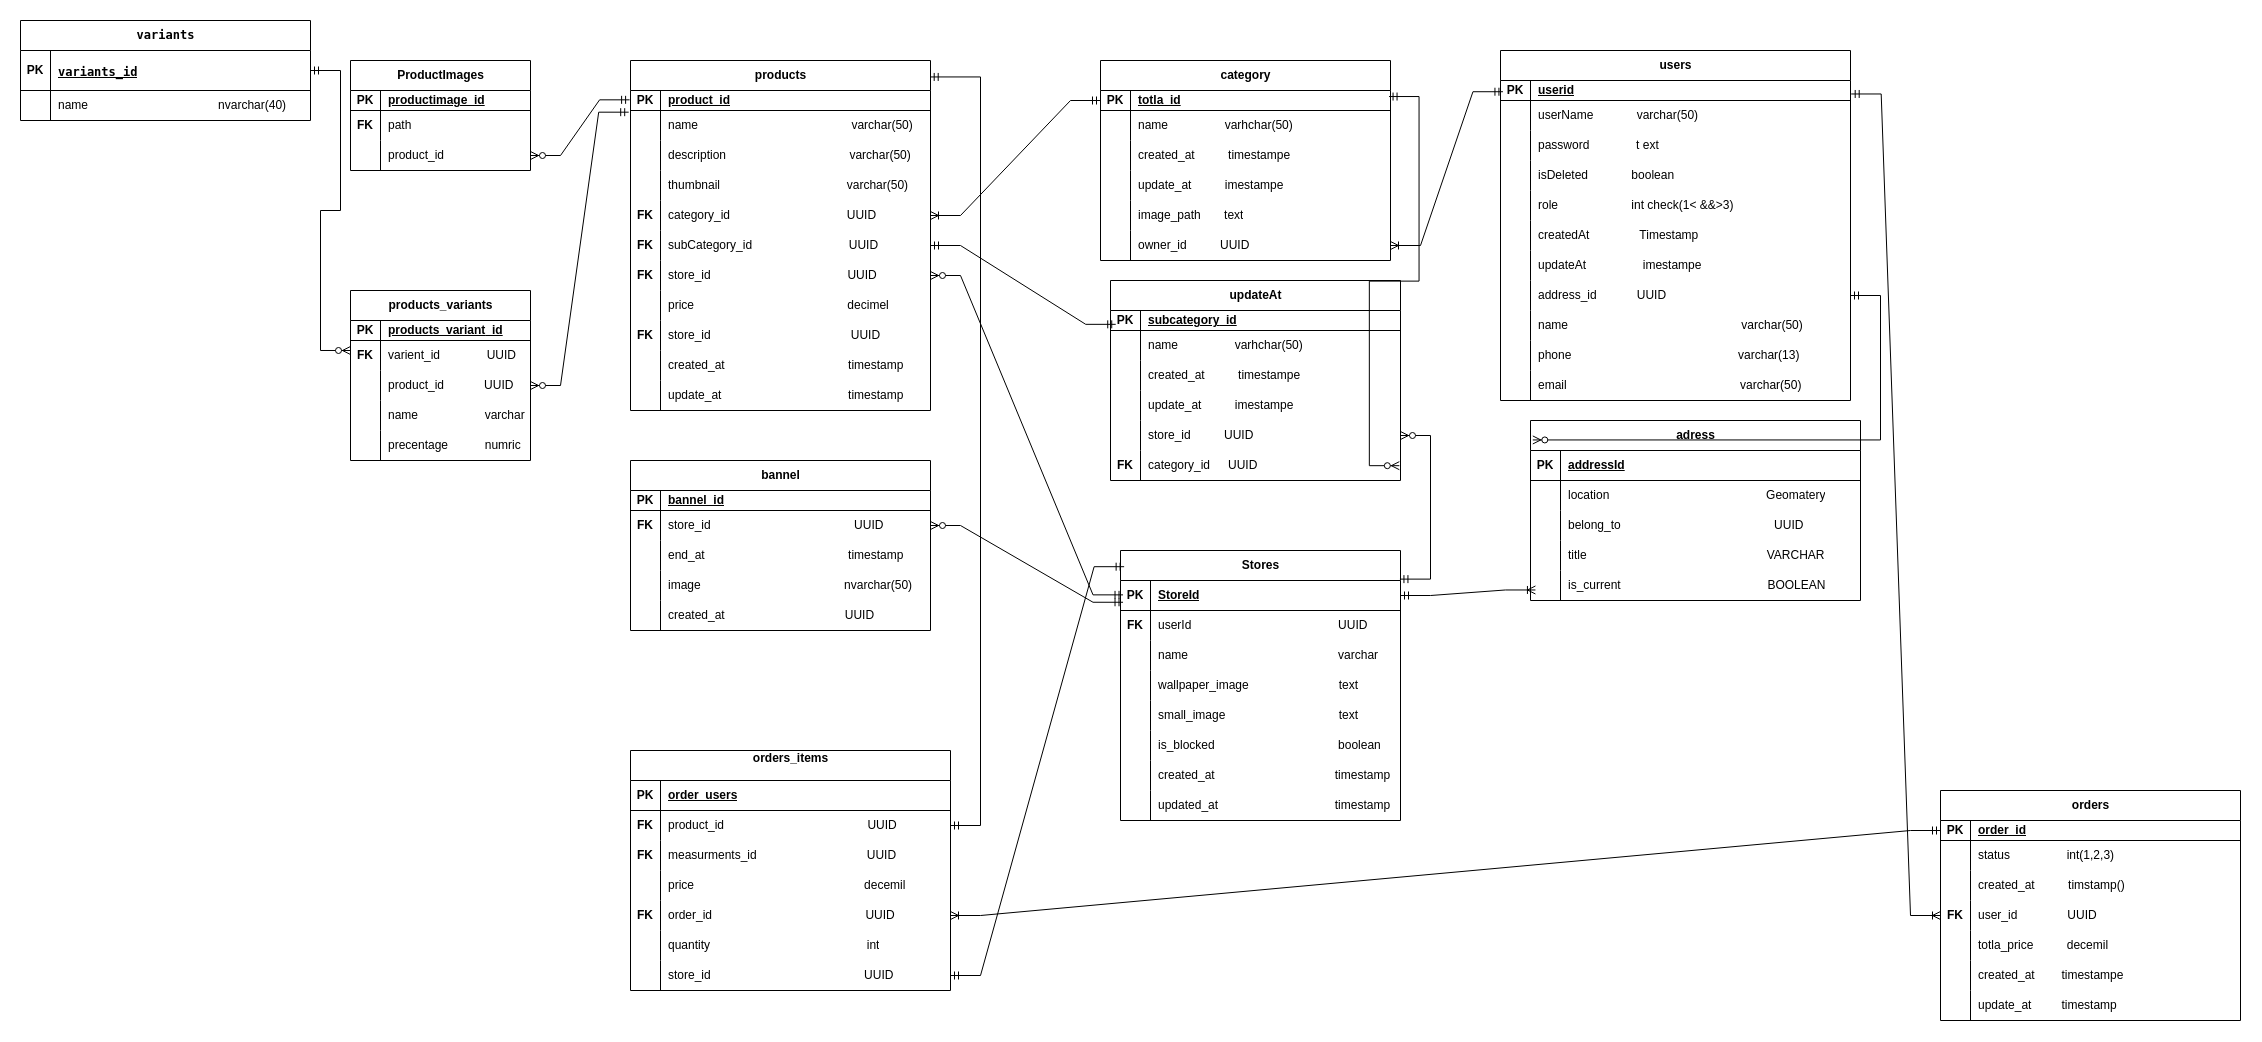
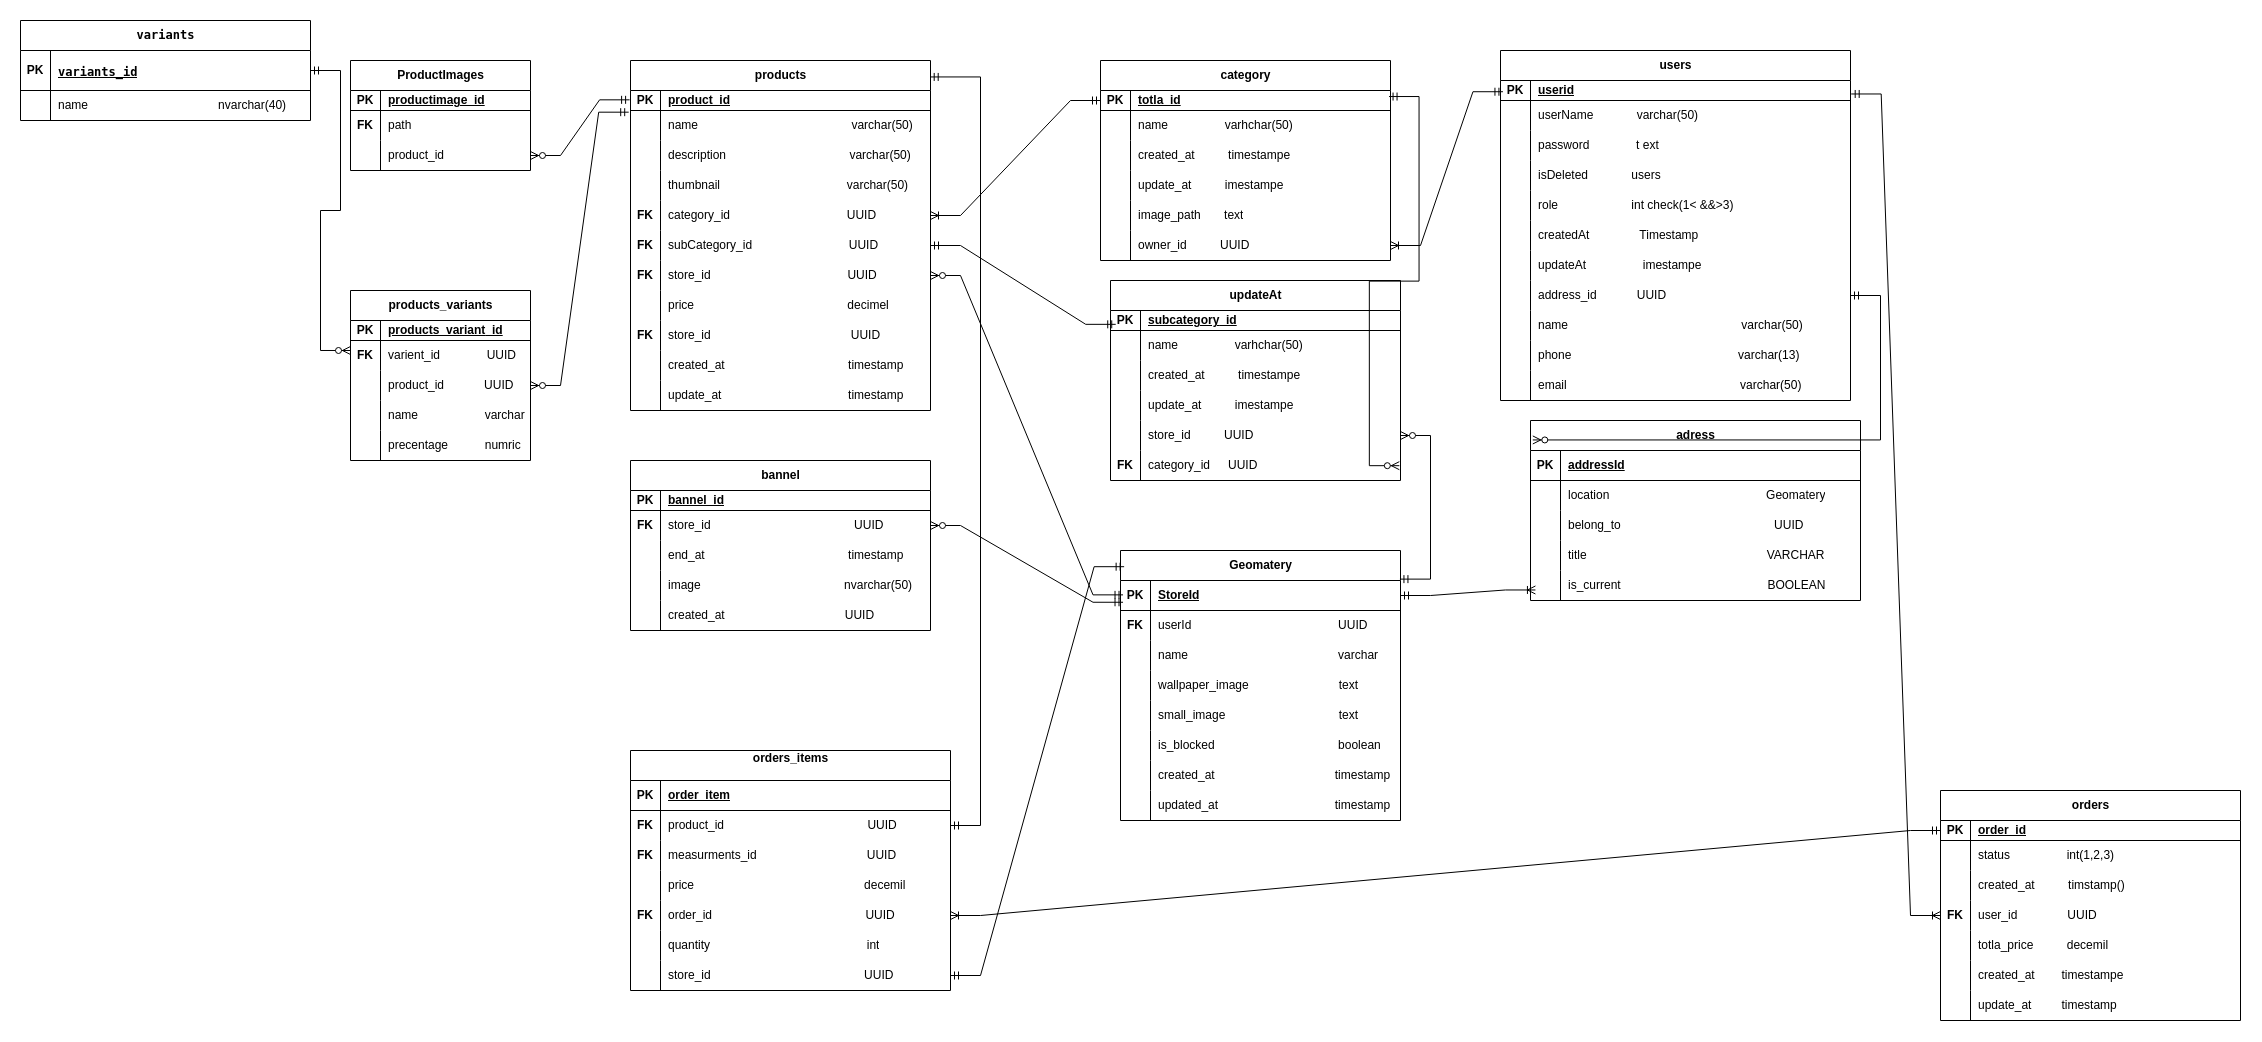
(1622, 176) -> (1617, 176)
(1261, 566) -> (1261, 566)
(705, 796) -> (701, 796)
